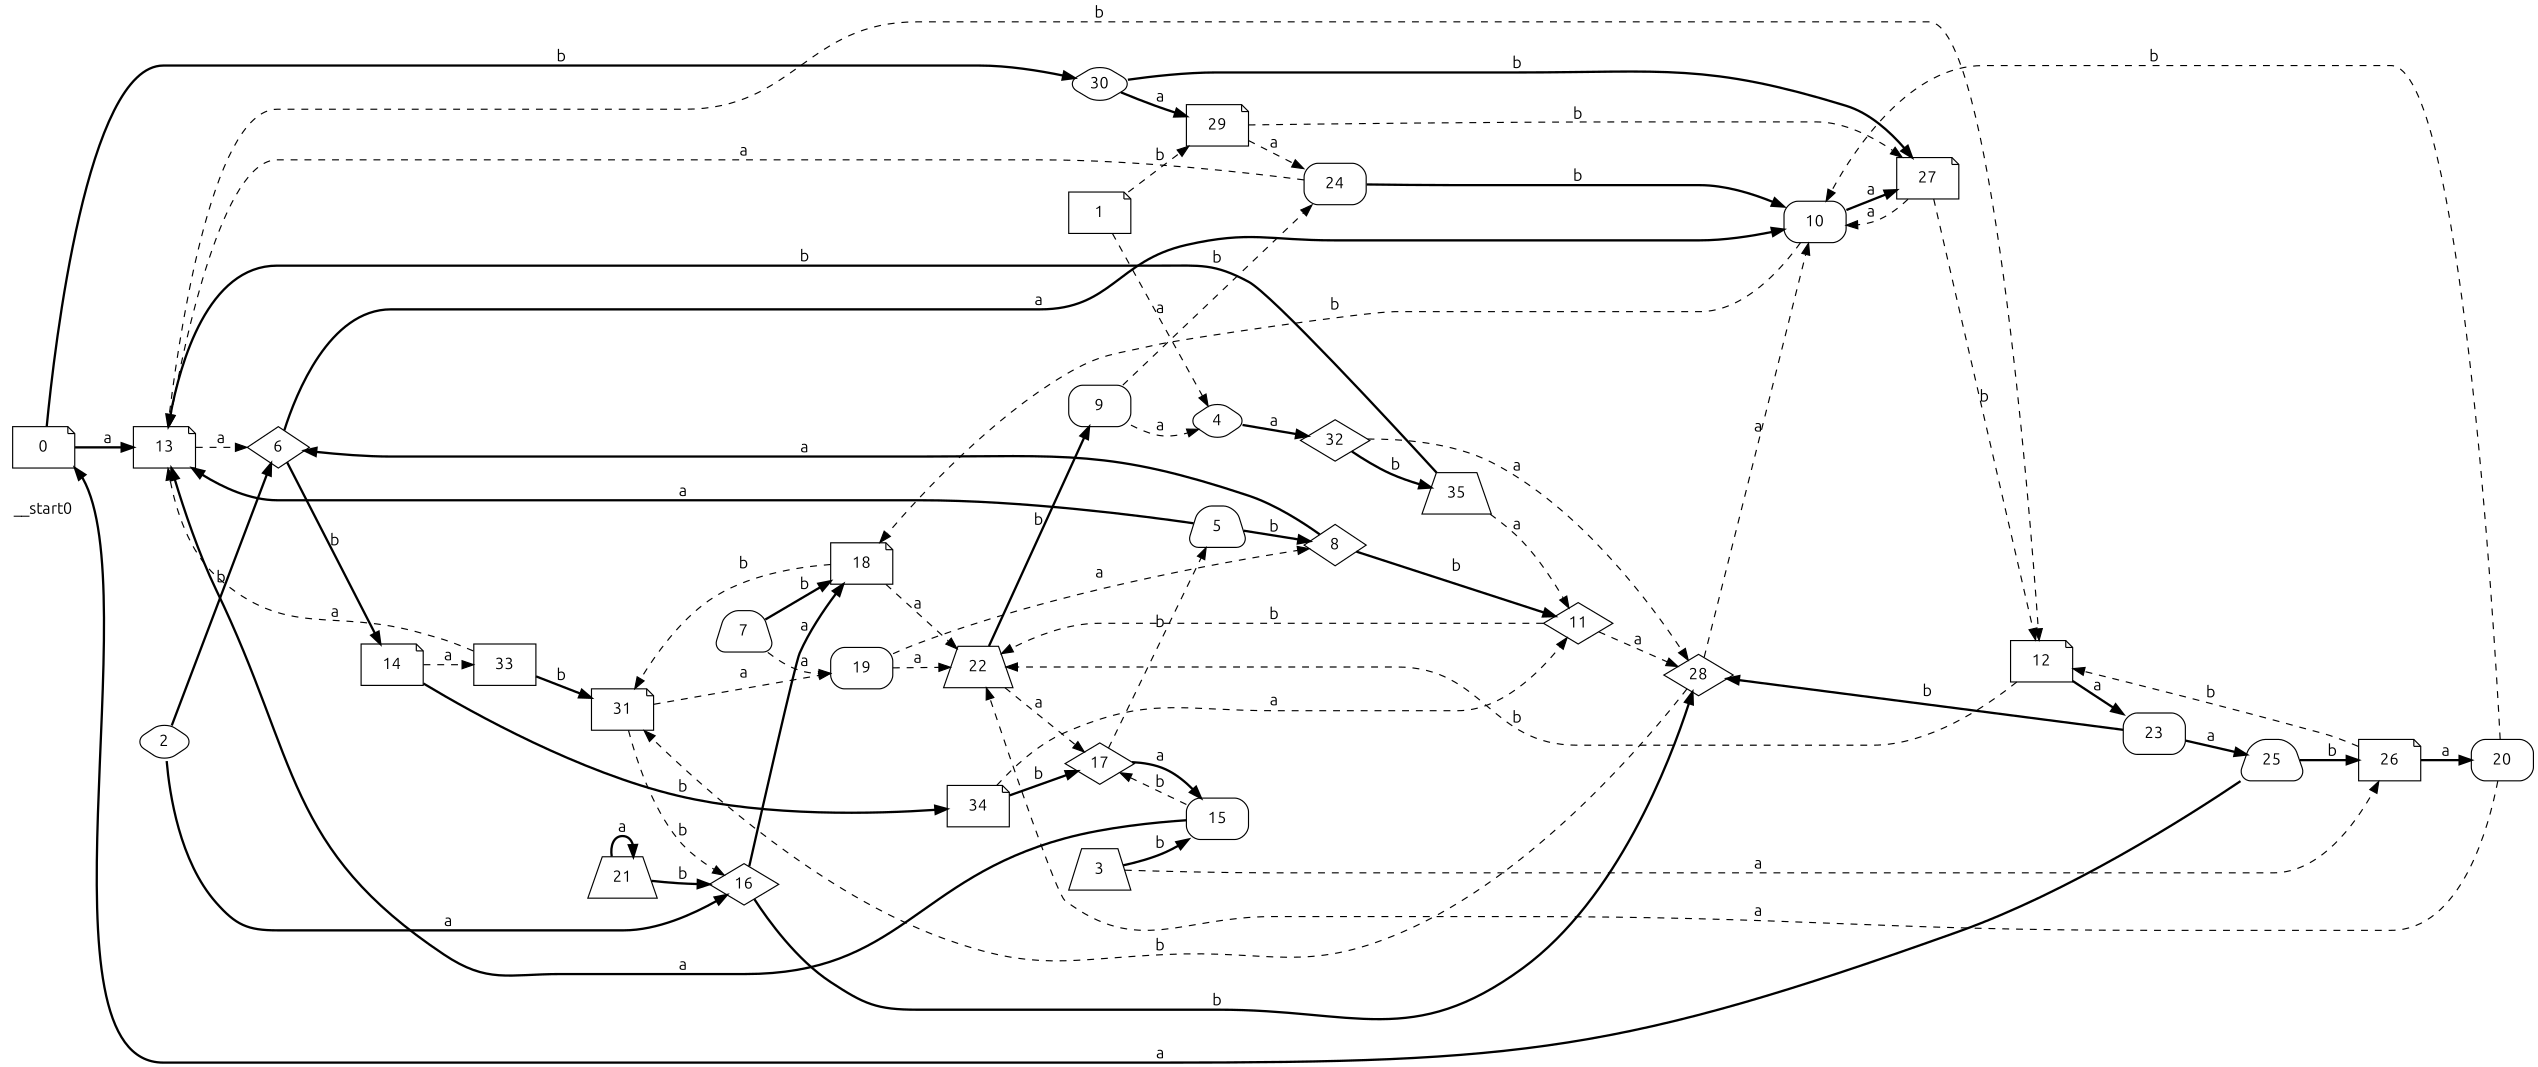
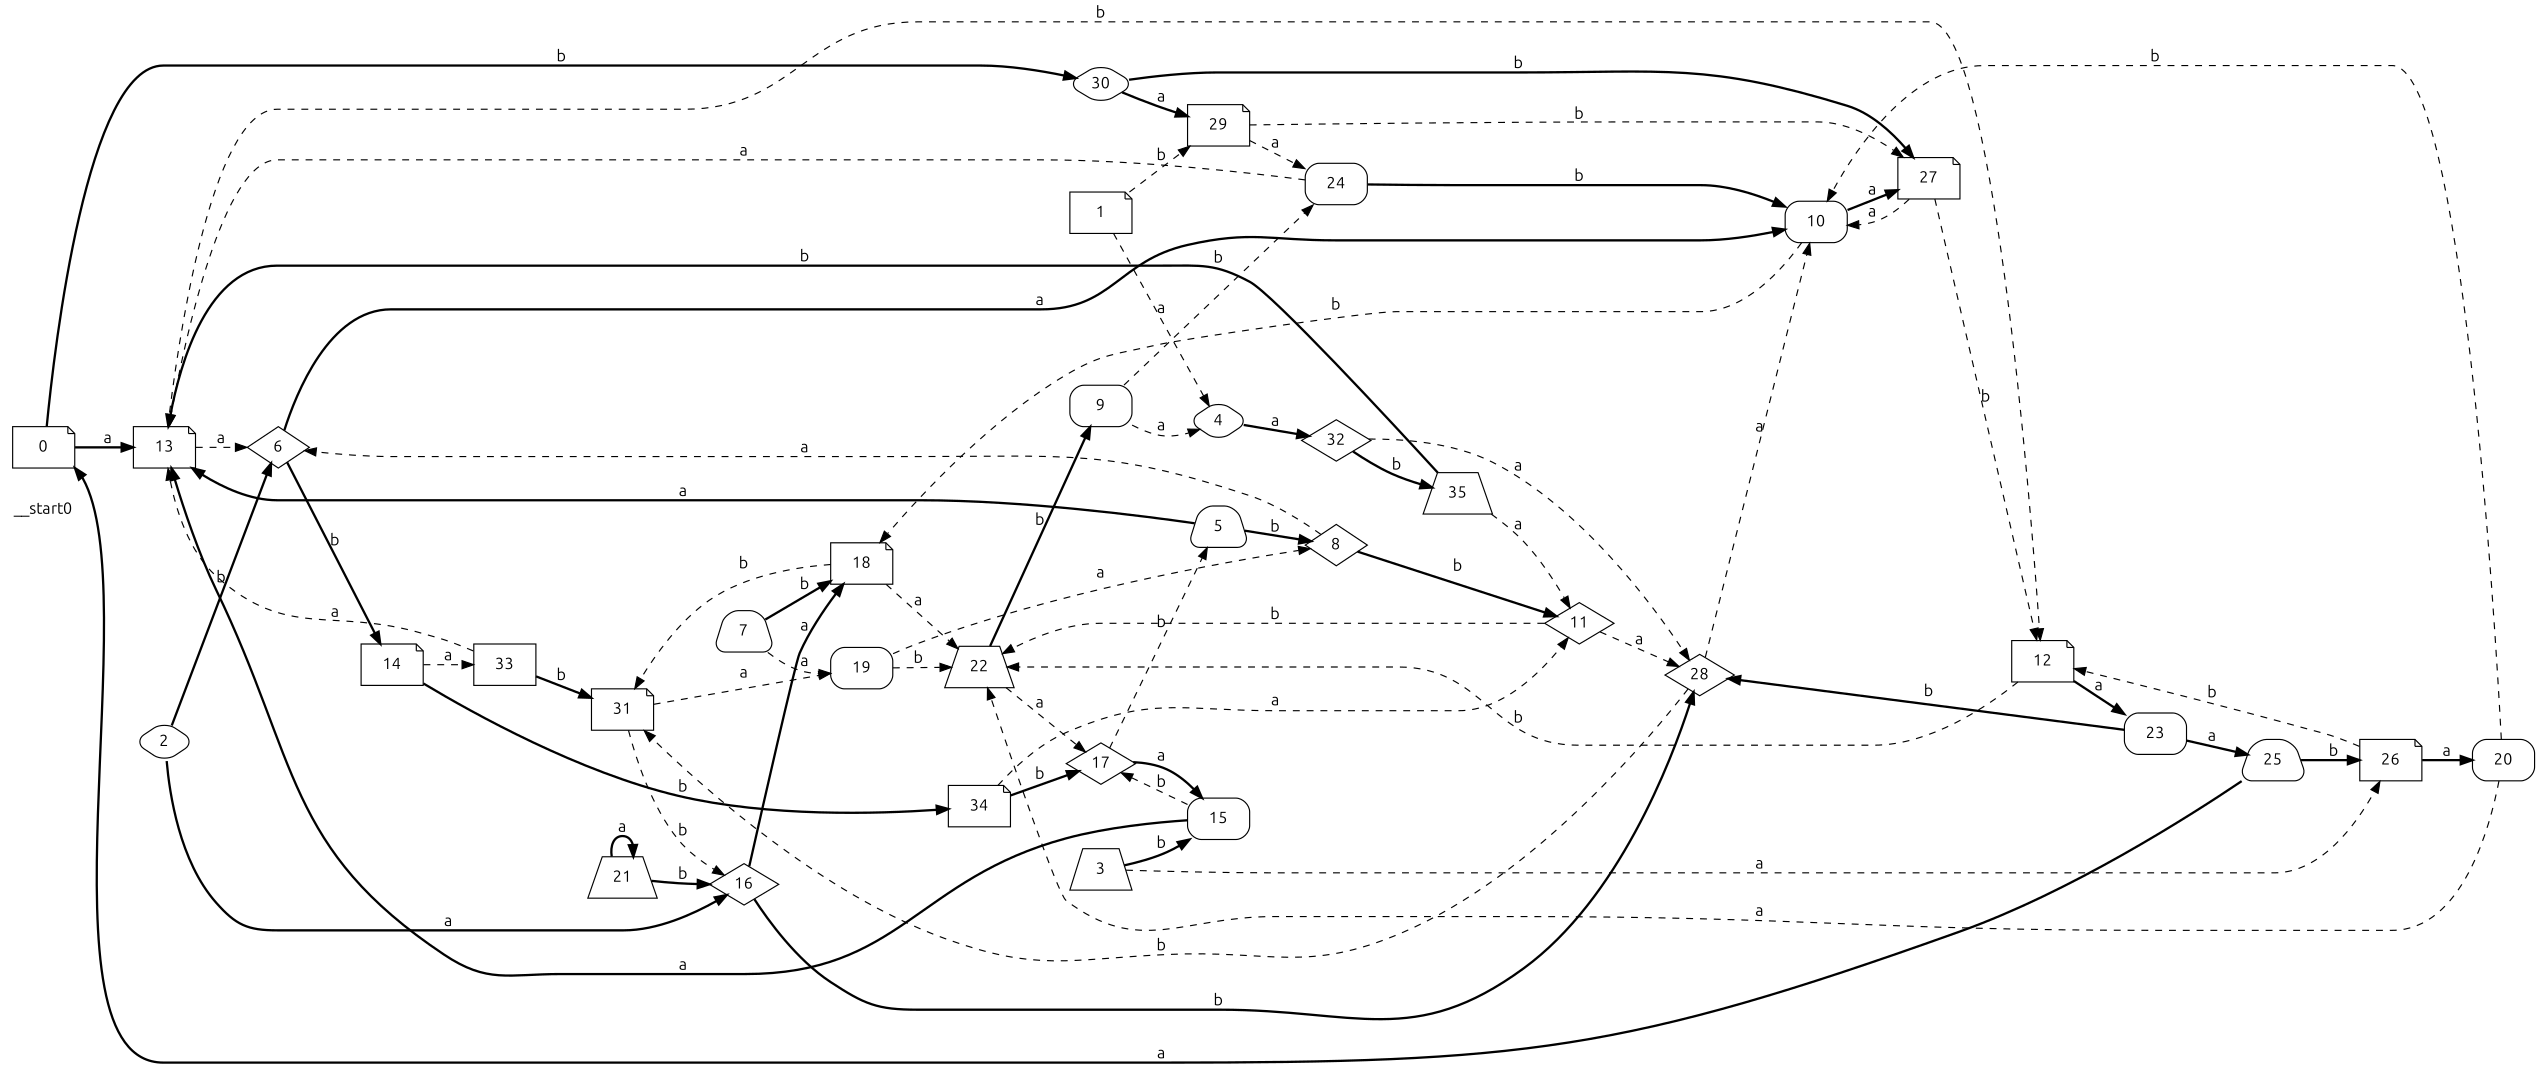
(825, 457) -> (826, 457)
(918, 658) -> (919, 658)
